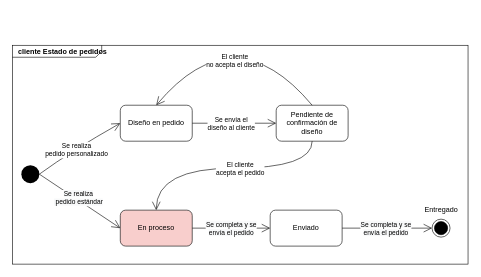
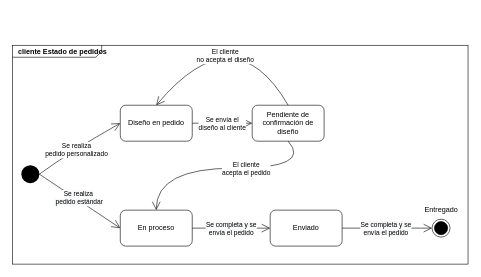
(312, 123) -> (288, 123)
(156, 228) -> (156, 228)
